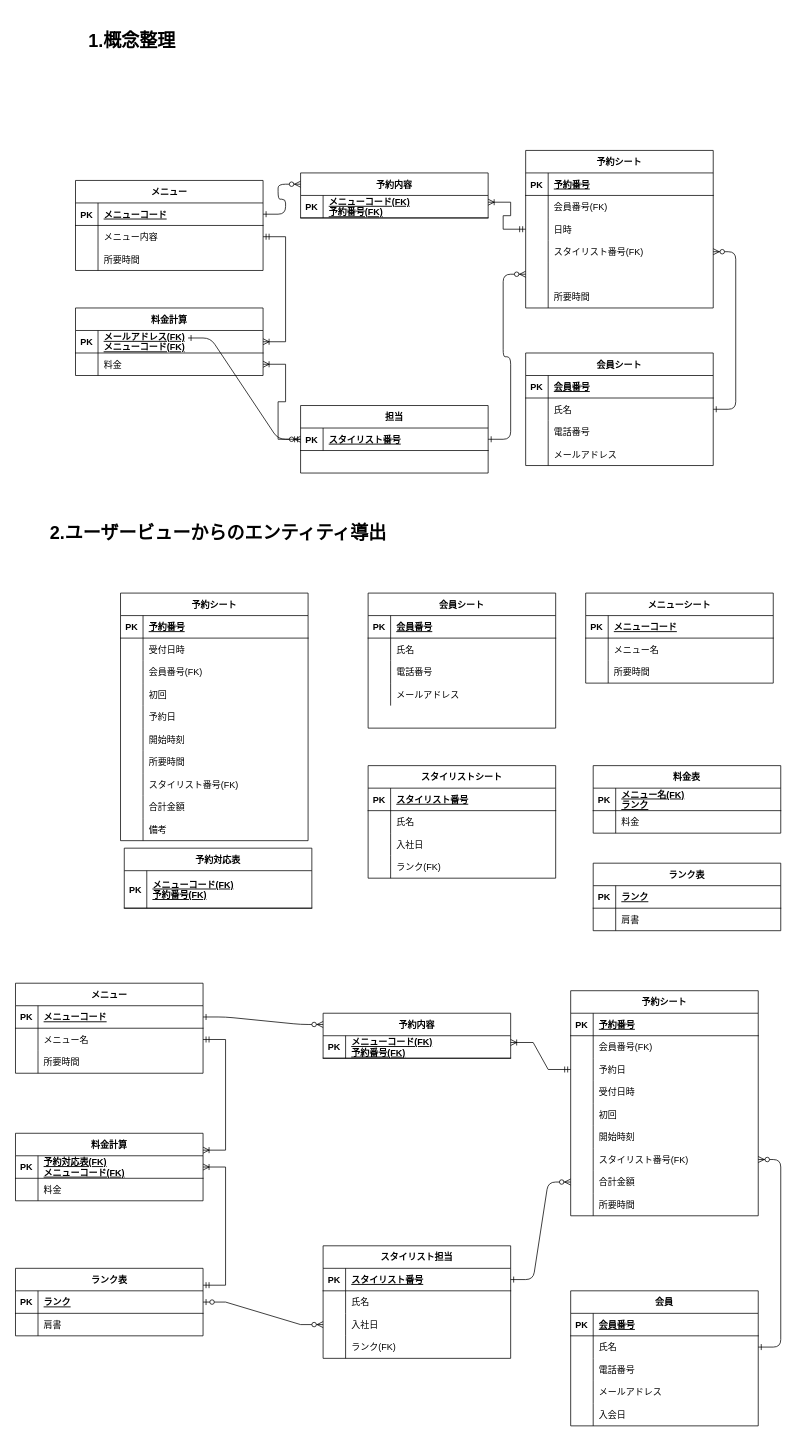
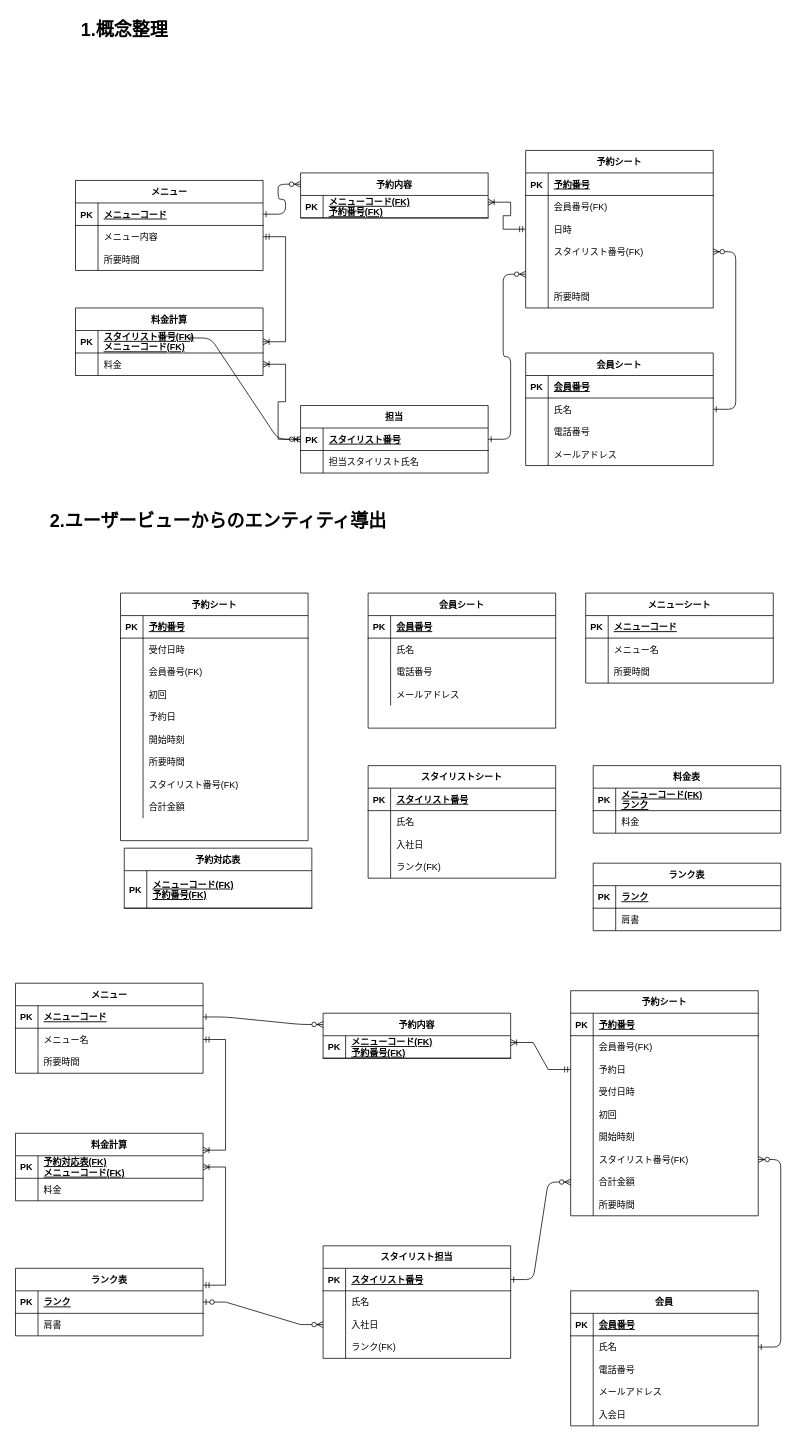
(132, 42) -> (124, 30)
(145, 337) -> (150, 337)
none -> (405, 462)
(218, 533) -> (218, 522)
(654, 794) -> (663, 794)
(225, 829) -> none
